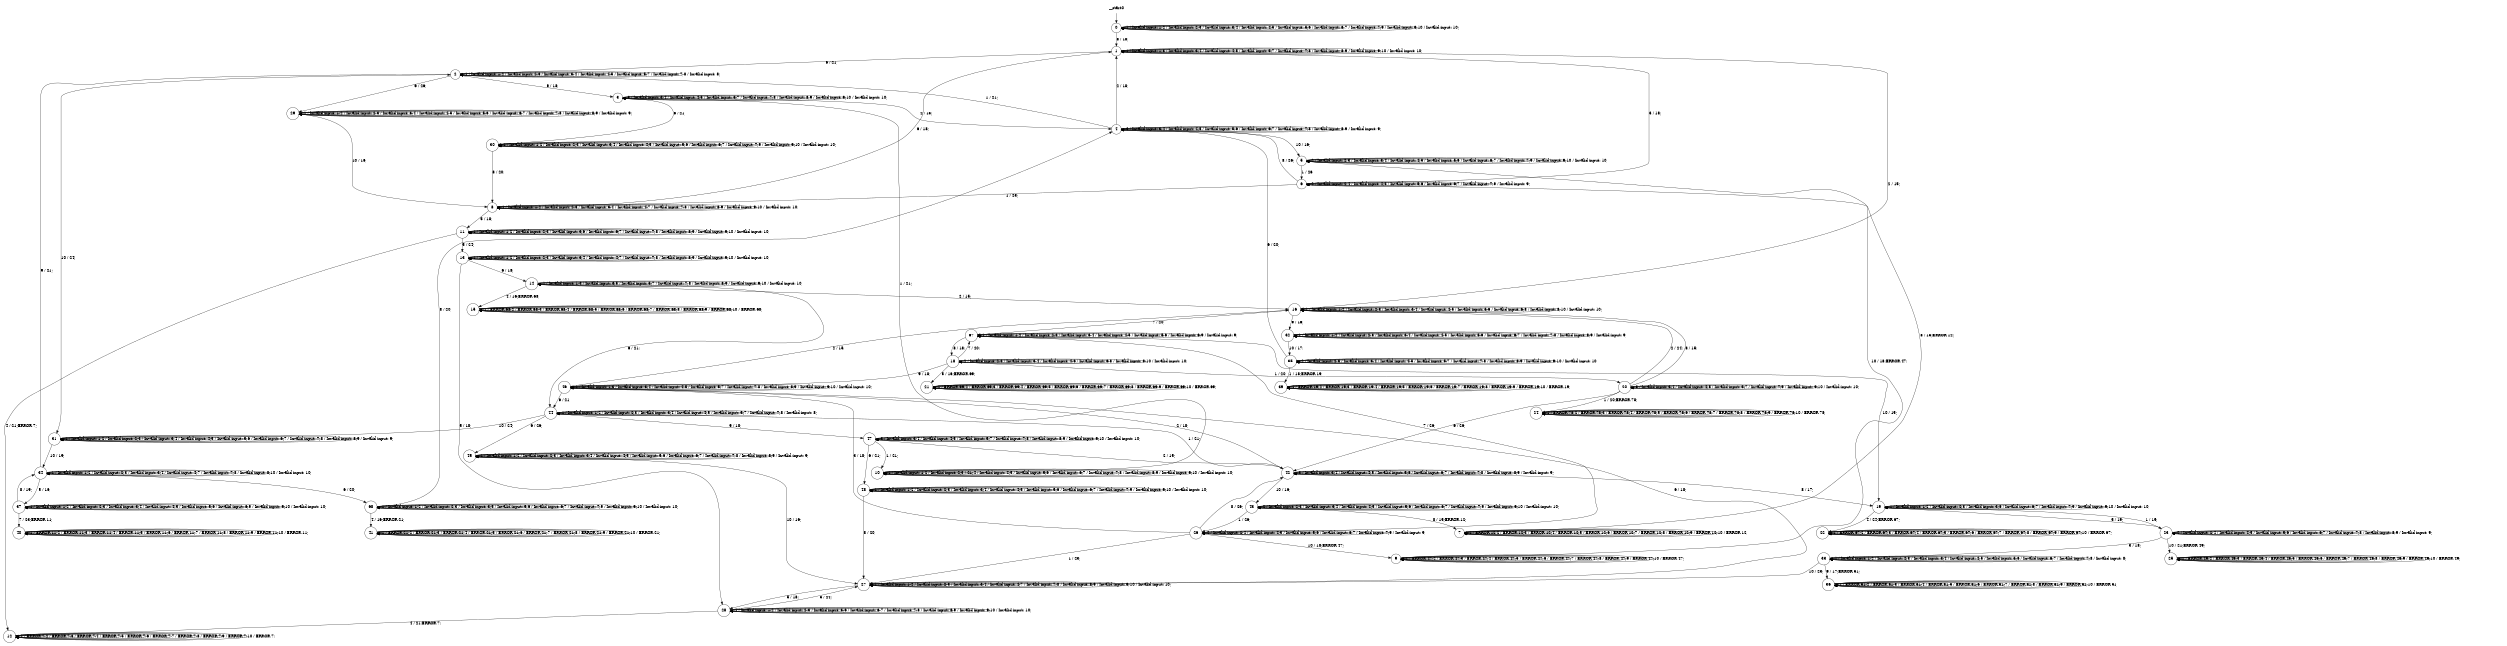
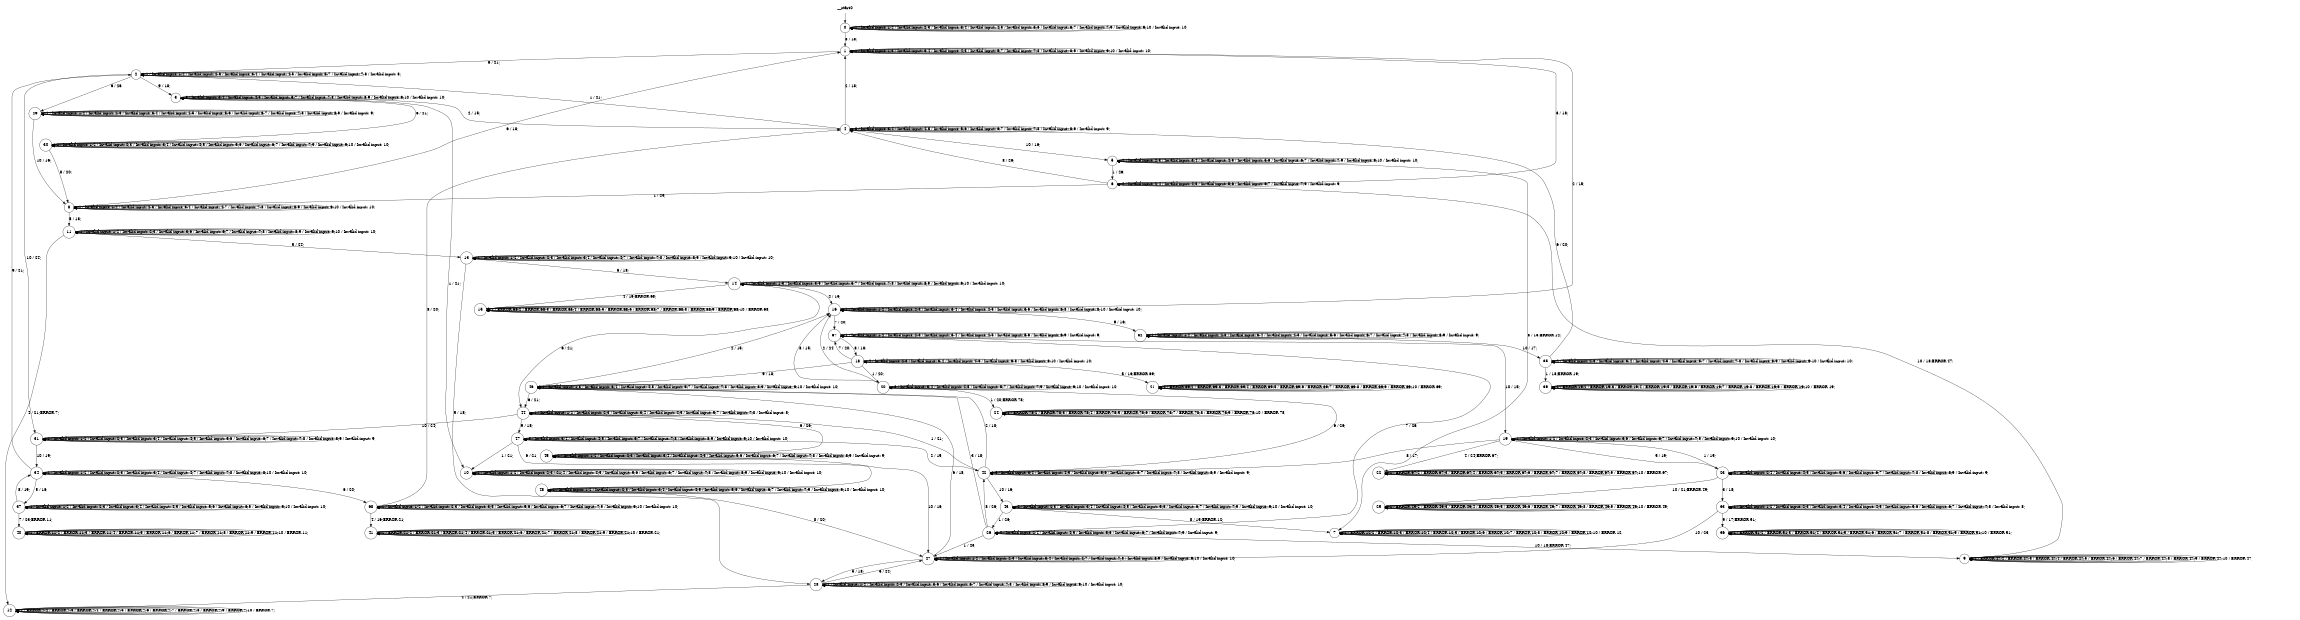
(1583, 478) -> (1247, 467)
